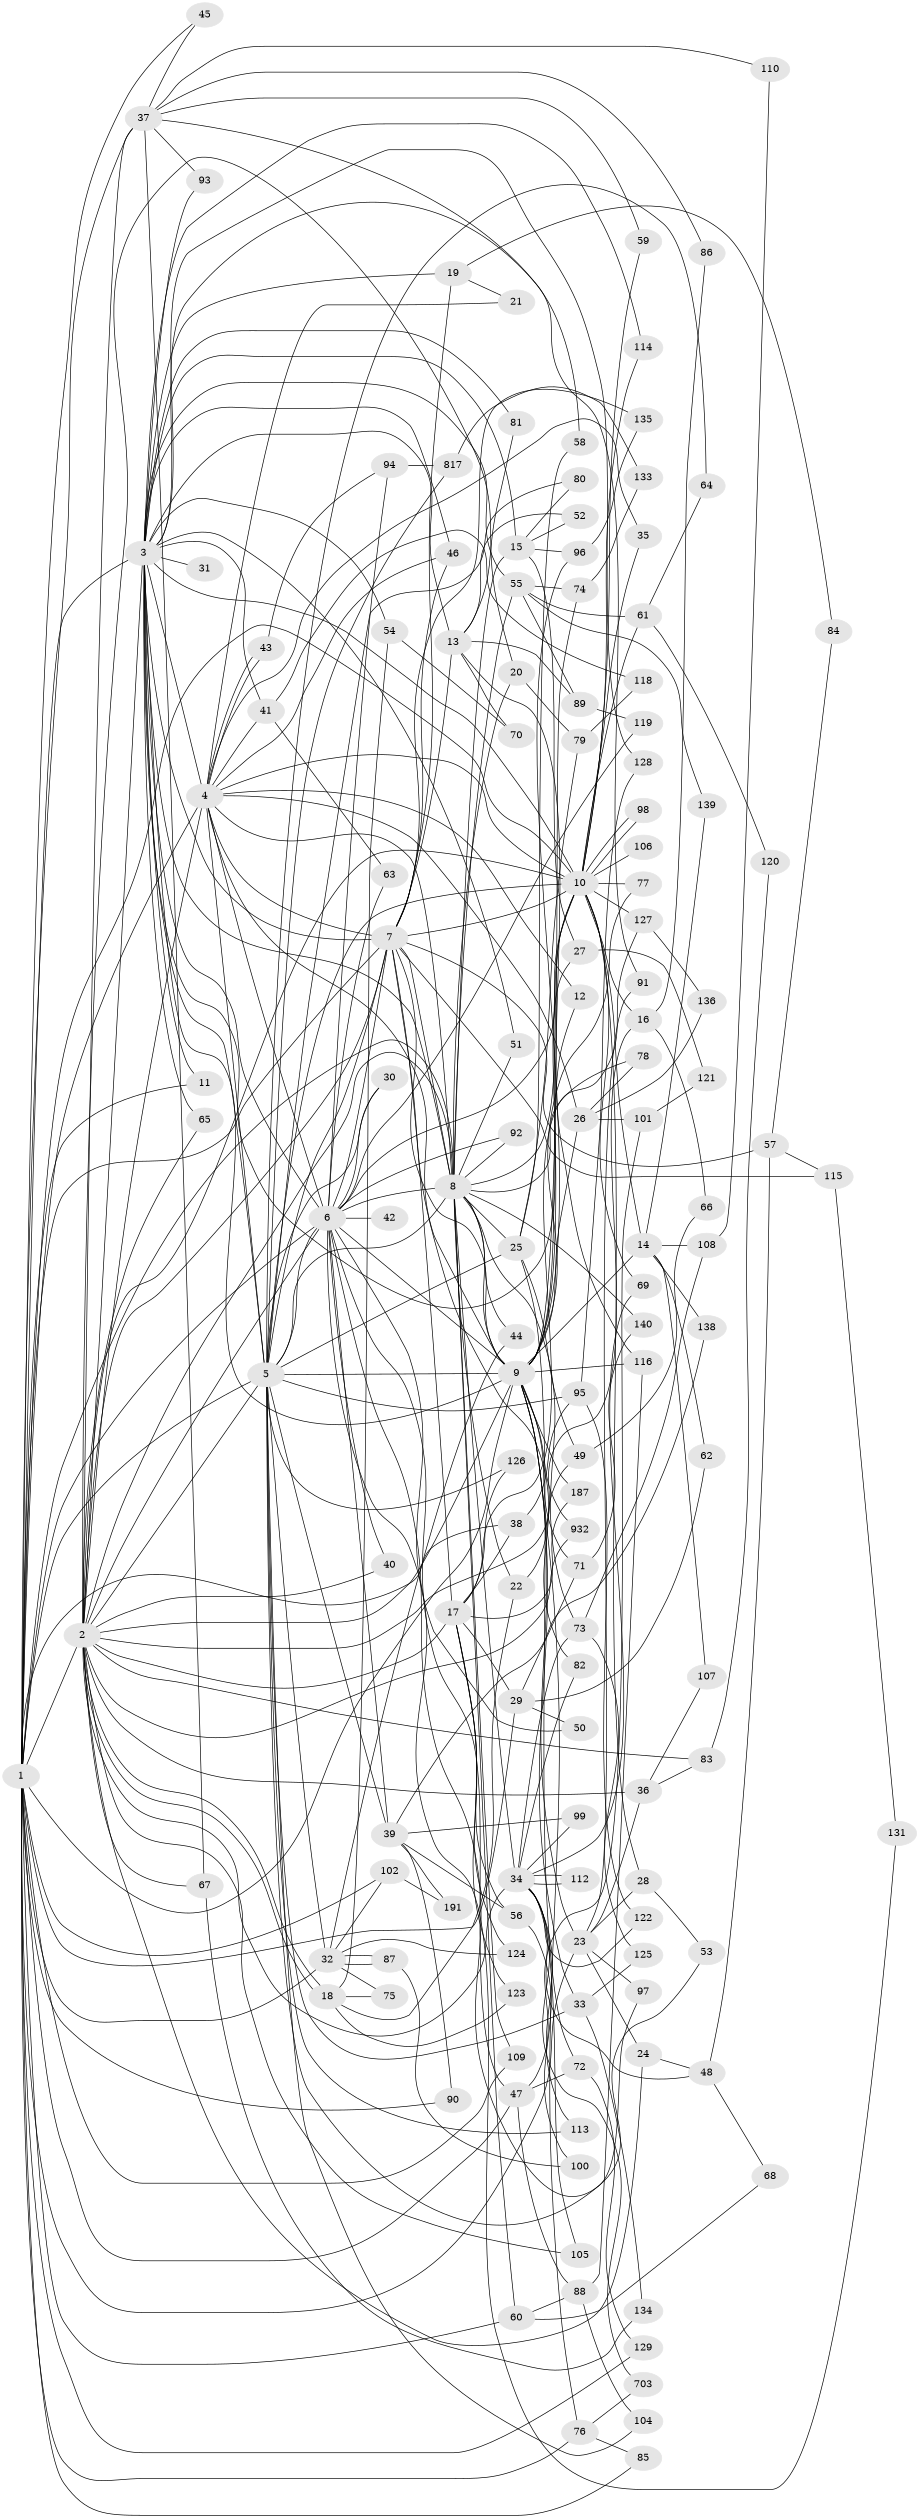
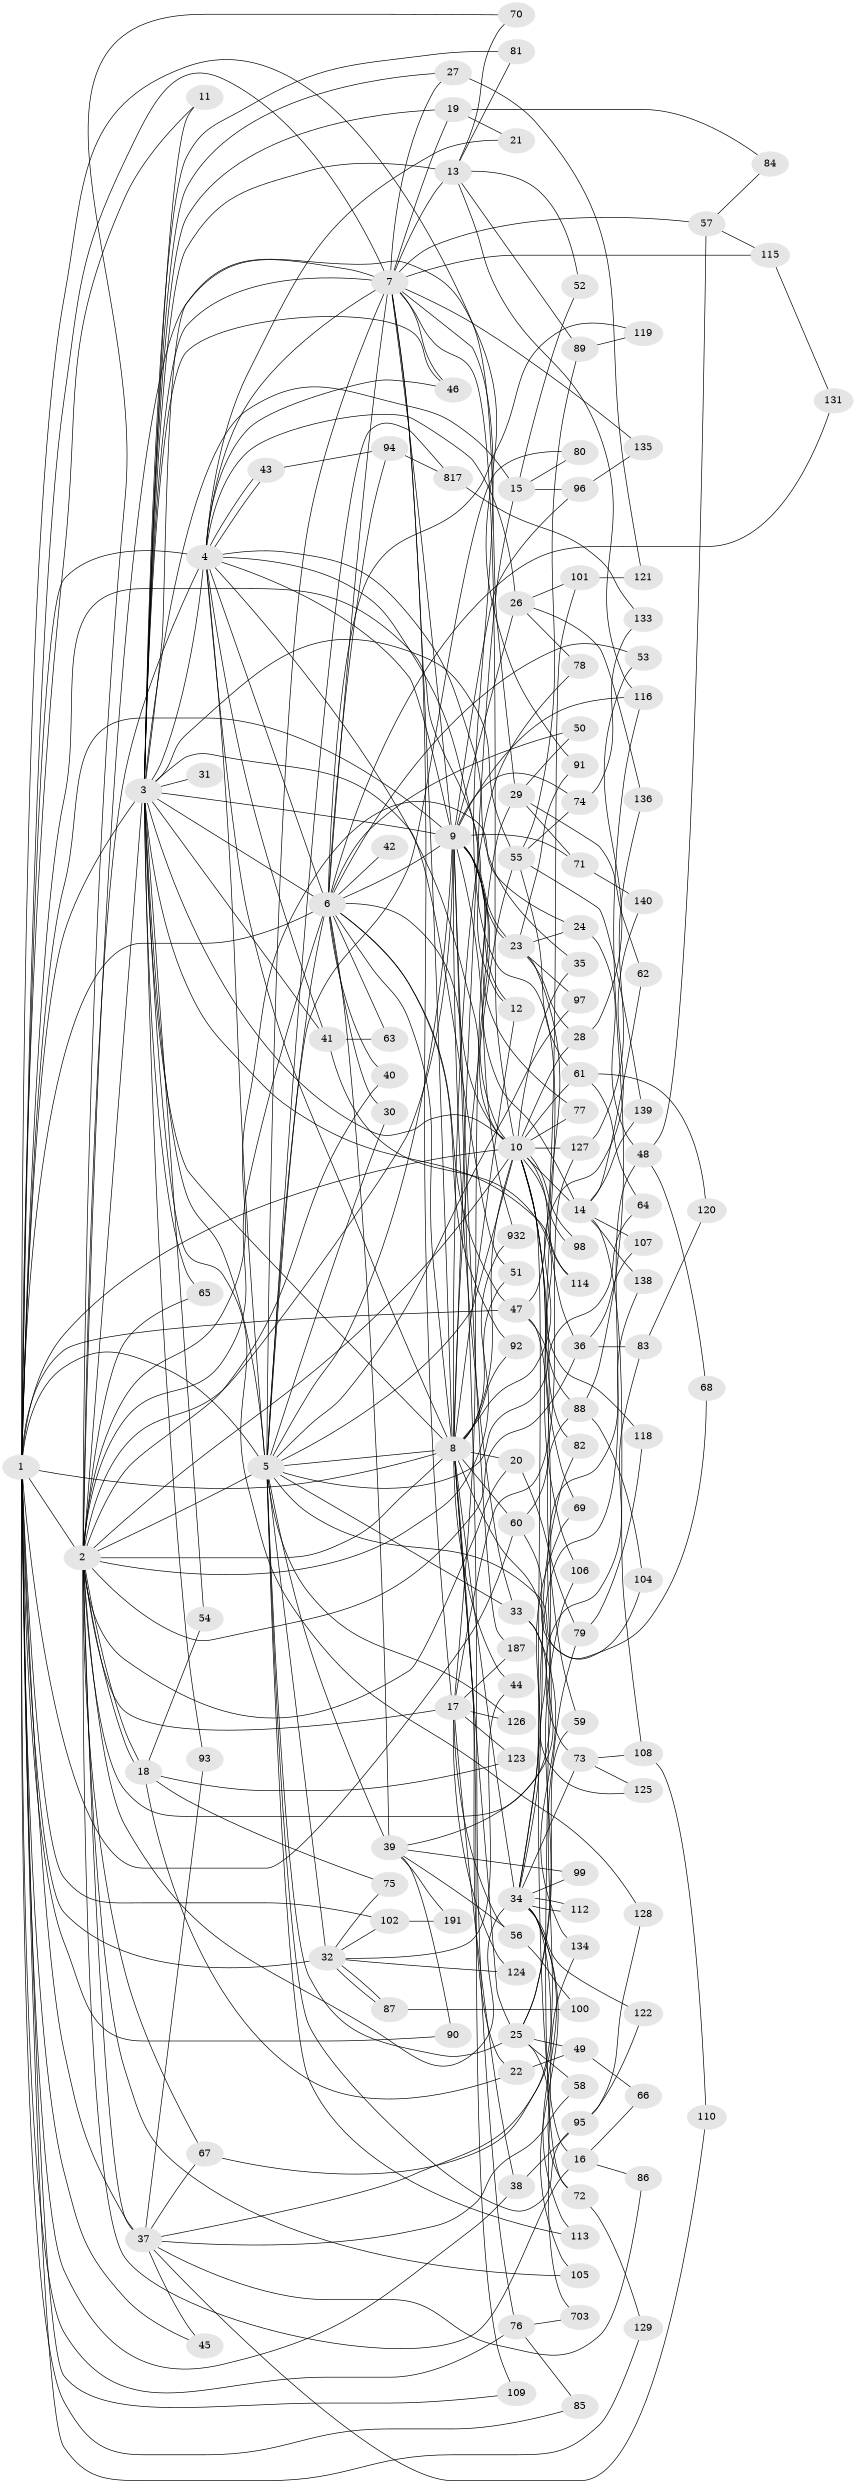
(454, 683) -> (113, 643)
(554, 738) -> (403, 177)
(484, 1281) -> (483, 1229)
none -> (548, 1804)
